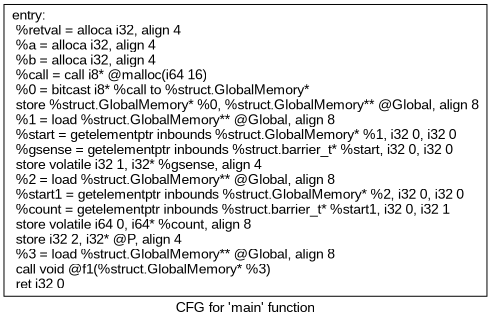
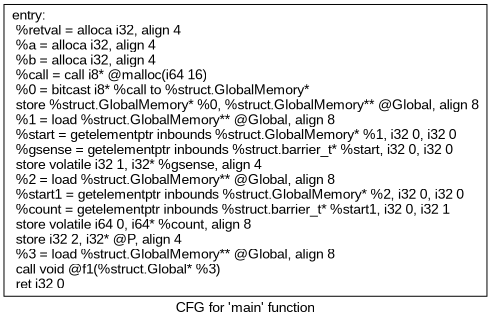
(141, 269) -> (117, 269)
